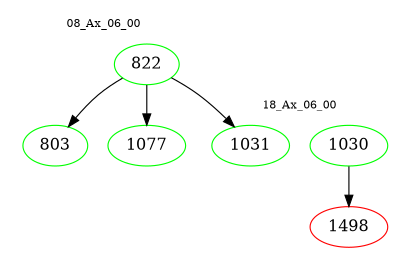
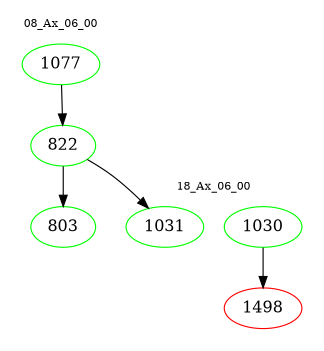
(147, 99) -> (62, 99)
